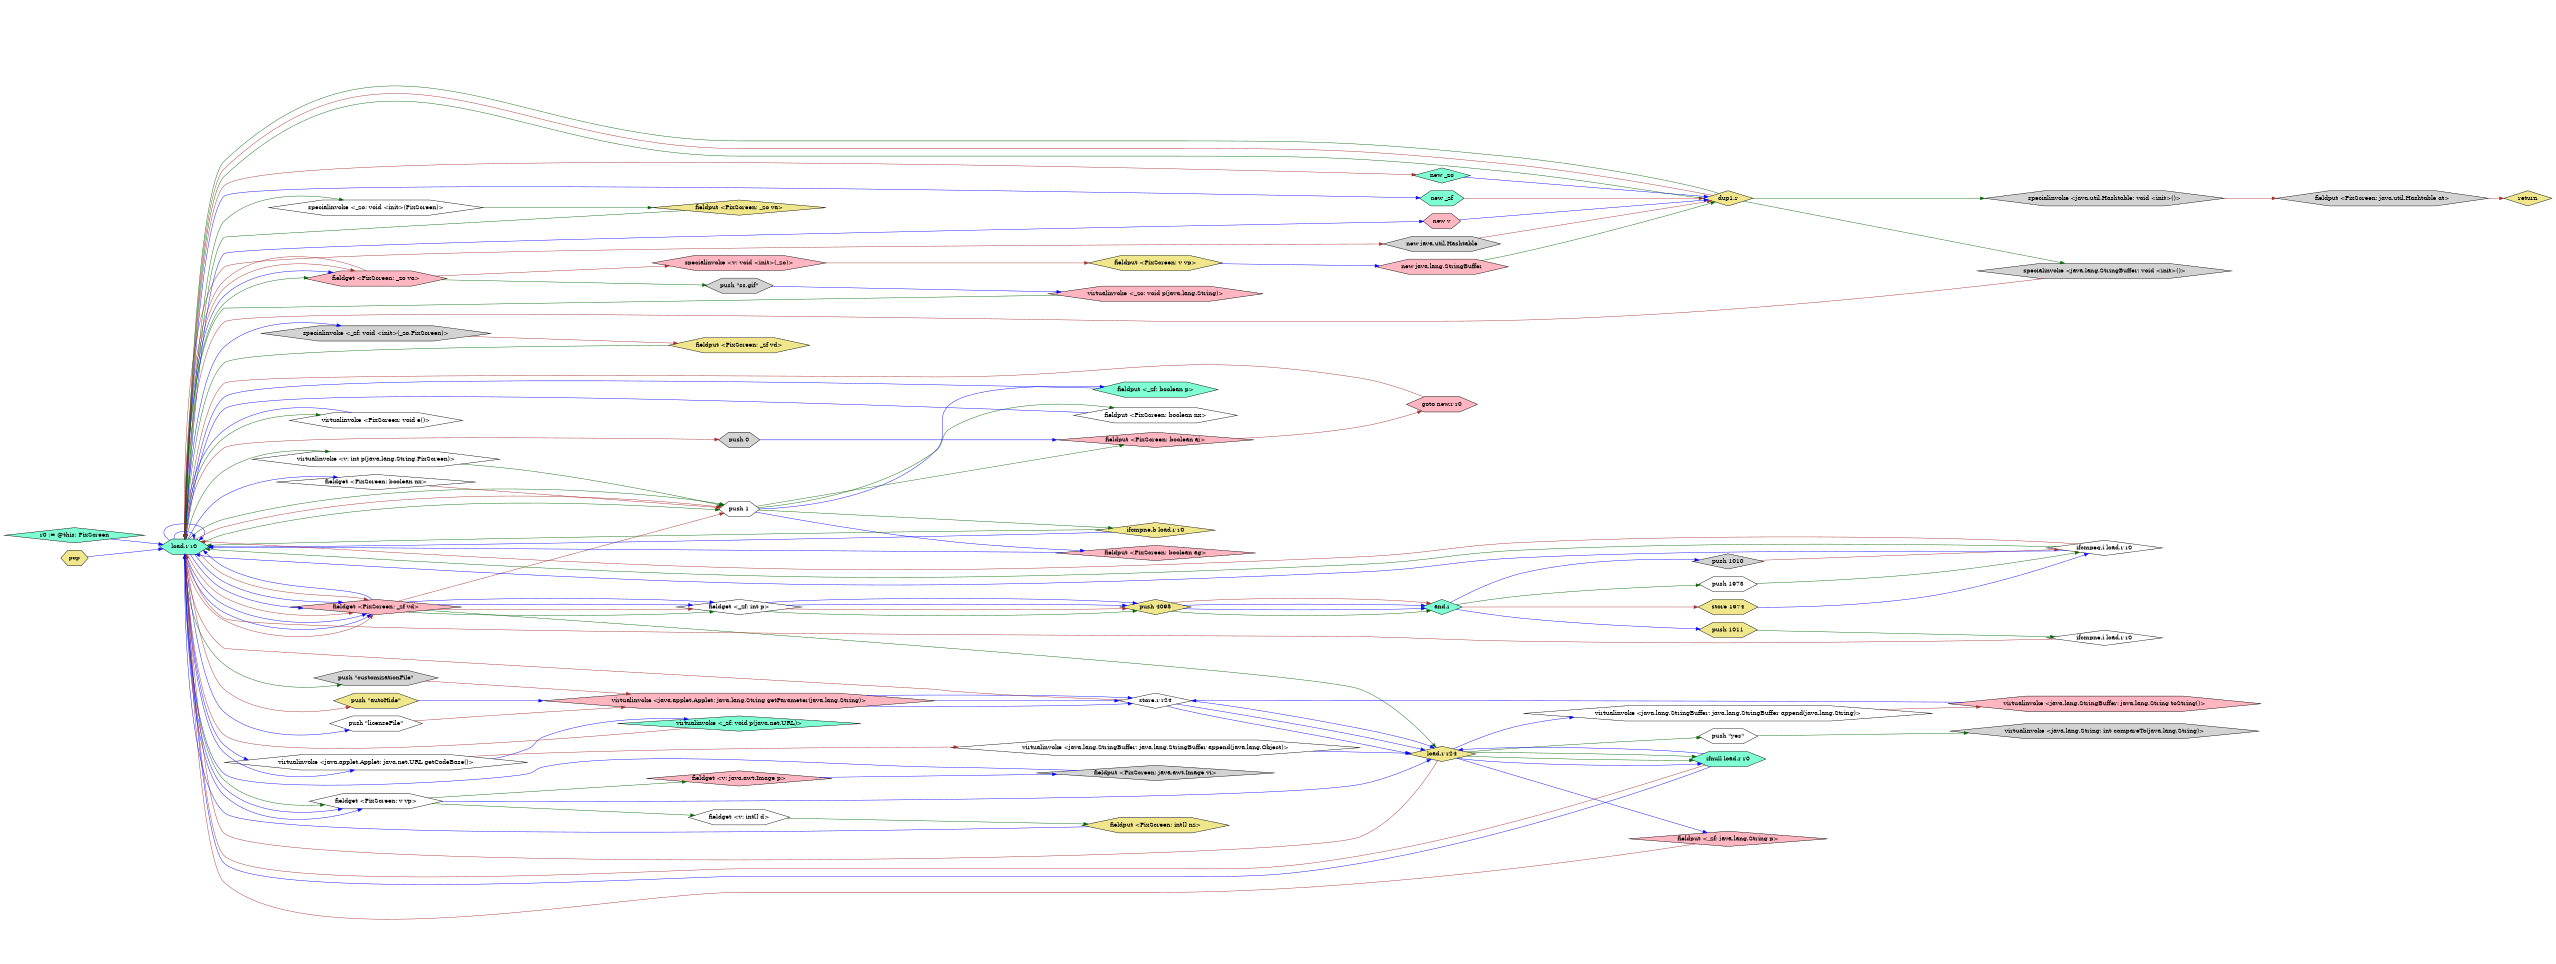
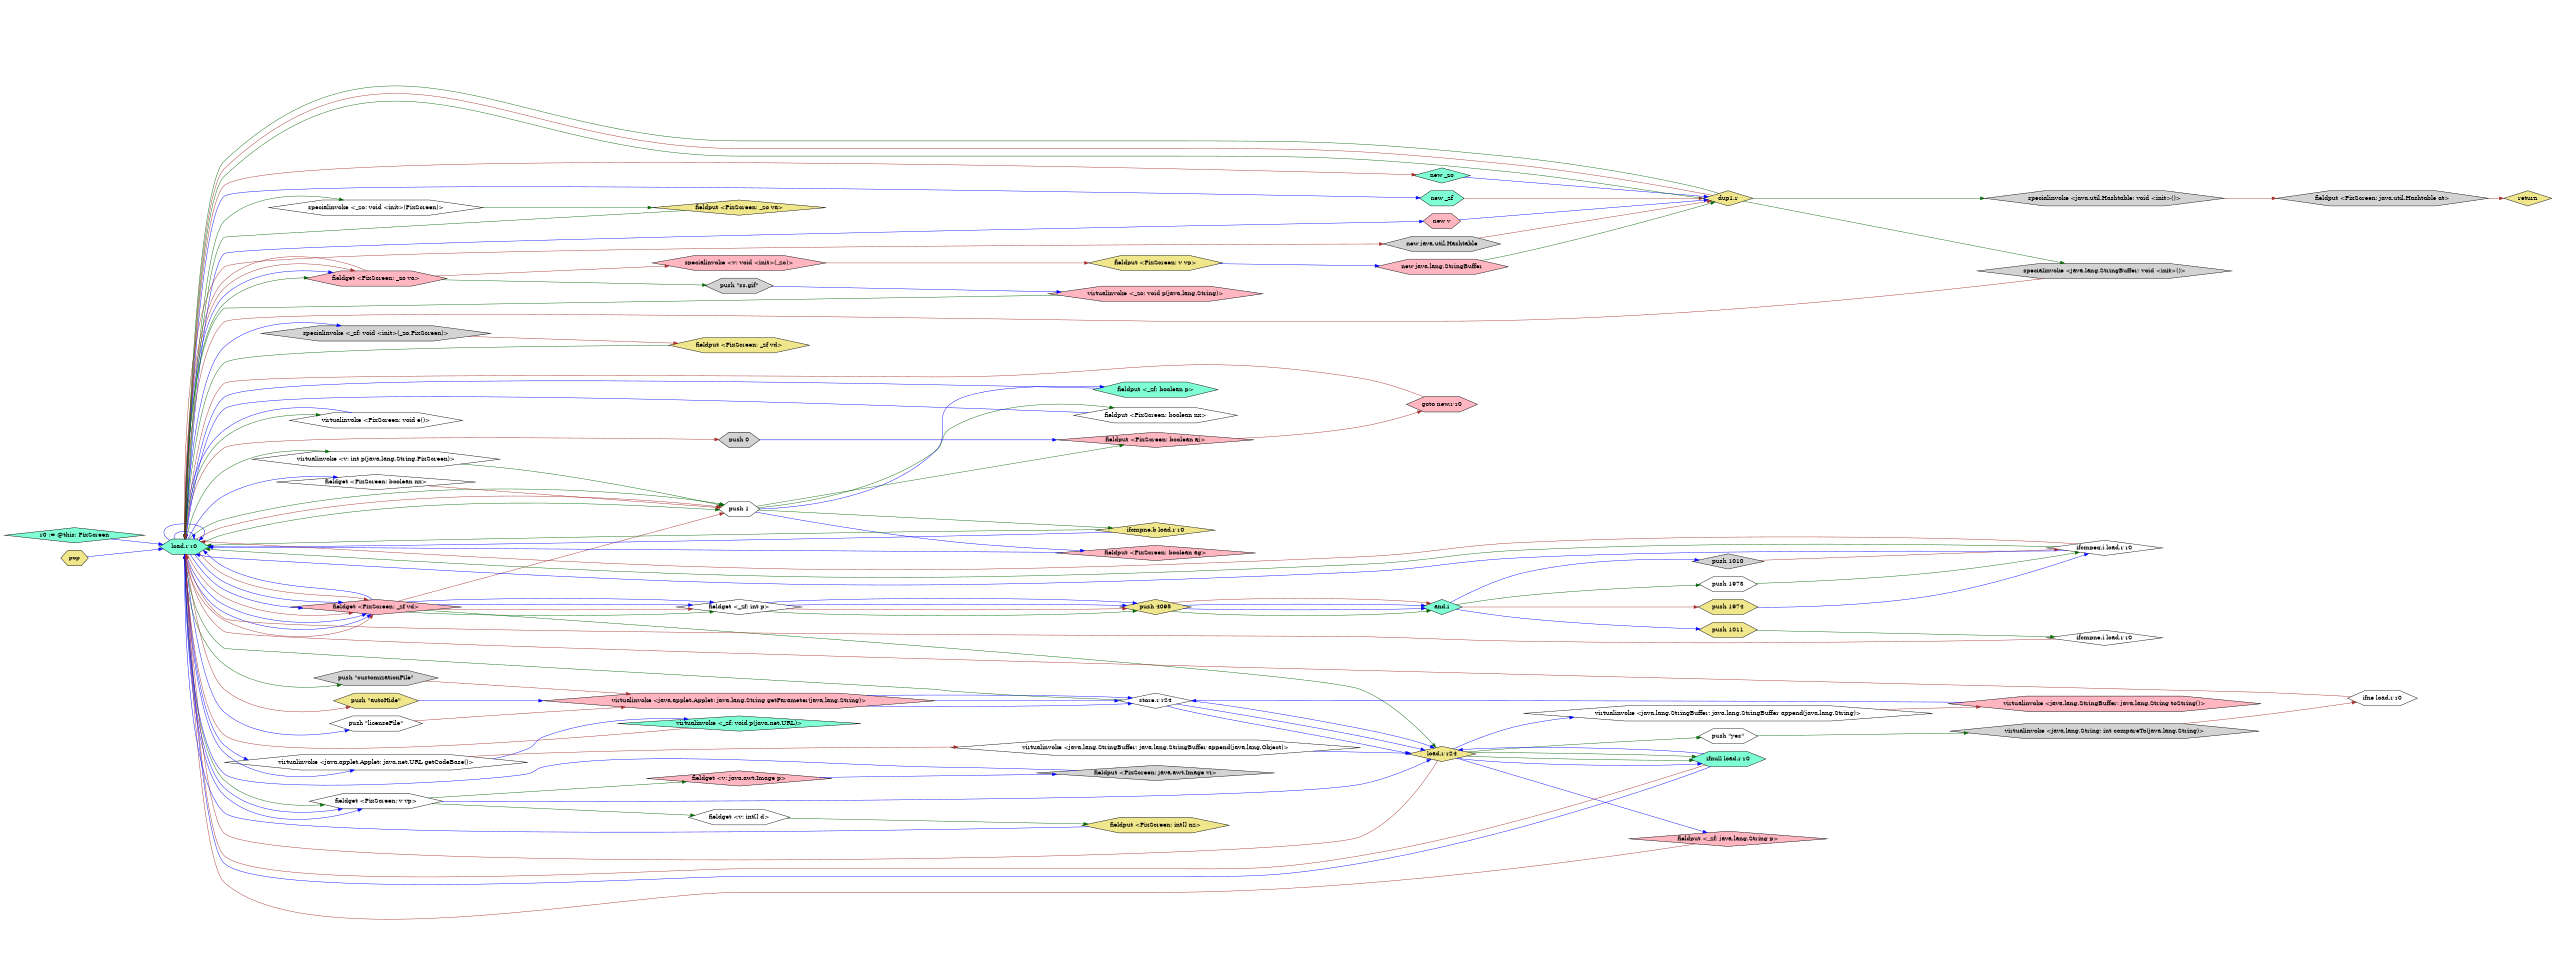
(1728, 607) -> (1728, 607)
(623, 672) -> (623, 672)
none -> (2382, 698)
